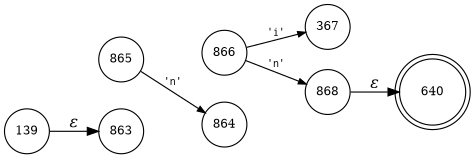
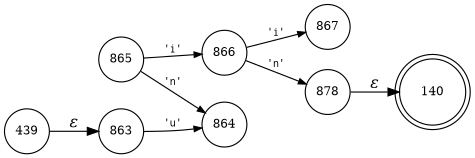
(328, 27) -> (328, 27)
none -> (169, 56)
(328, 92) -> (328, 92)
(433, 92) -> (433, 92)
(27, 131) -> (27, 131)
none -> (169, 131)
